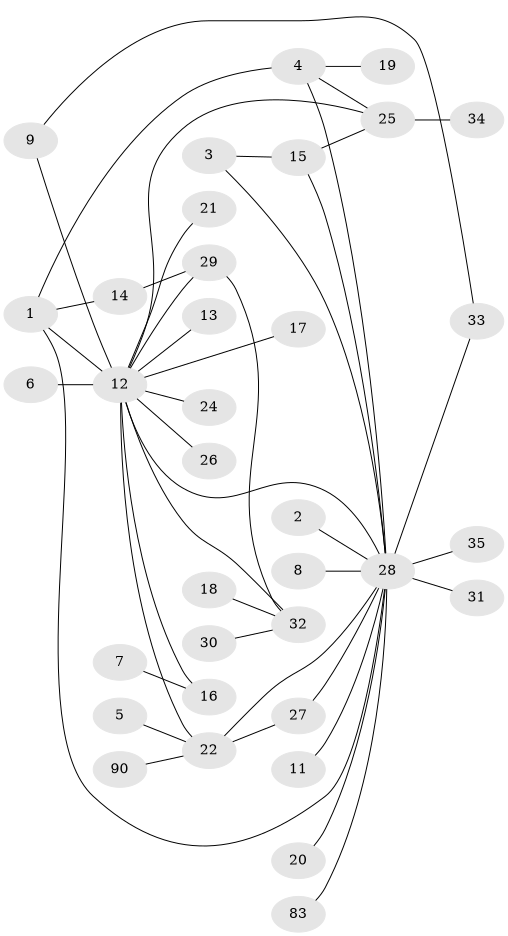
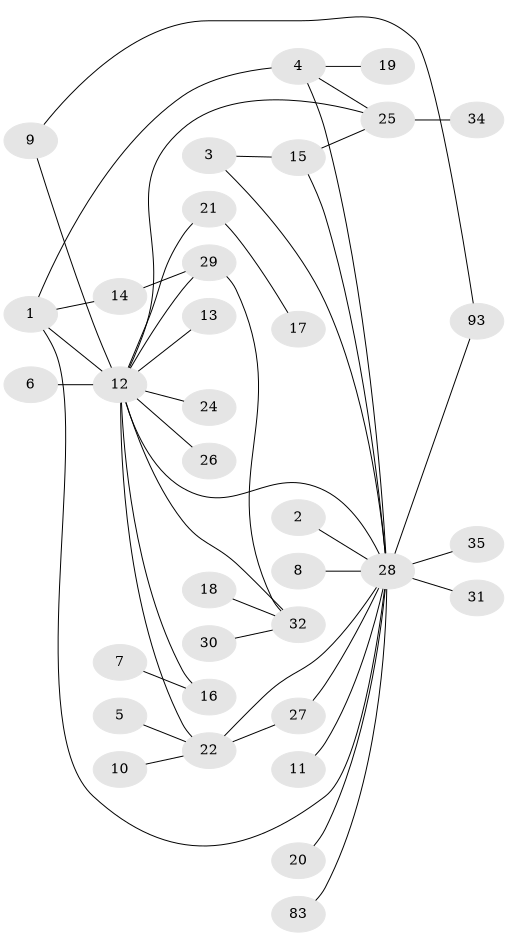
(477, 321) -> (477, 321)
(209, 357) -> (259, 267)
(120, 769) -> (120, 769)
